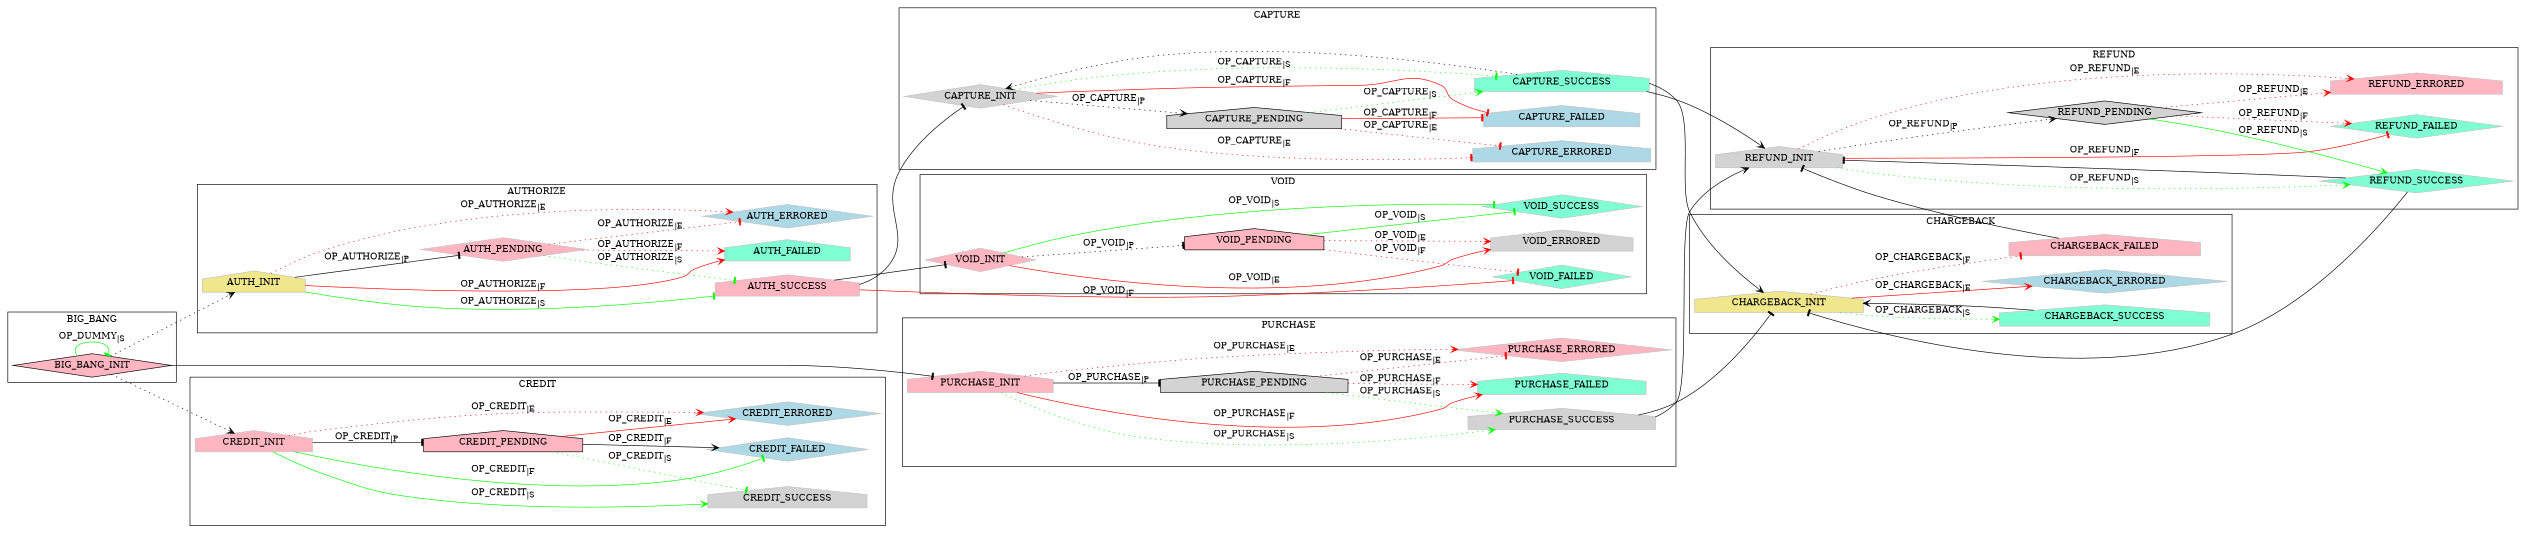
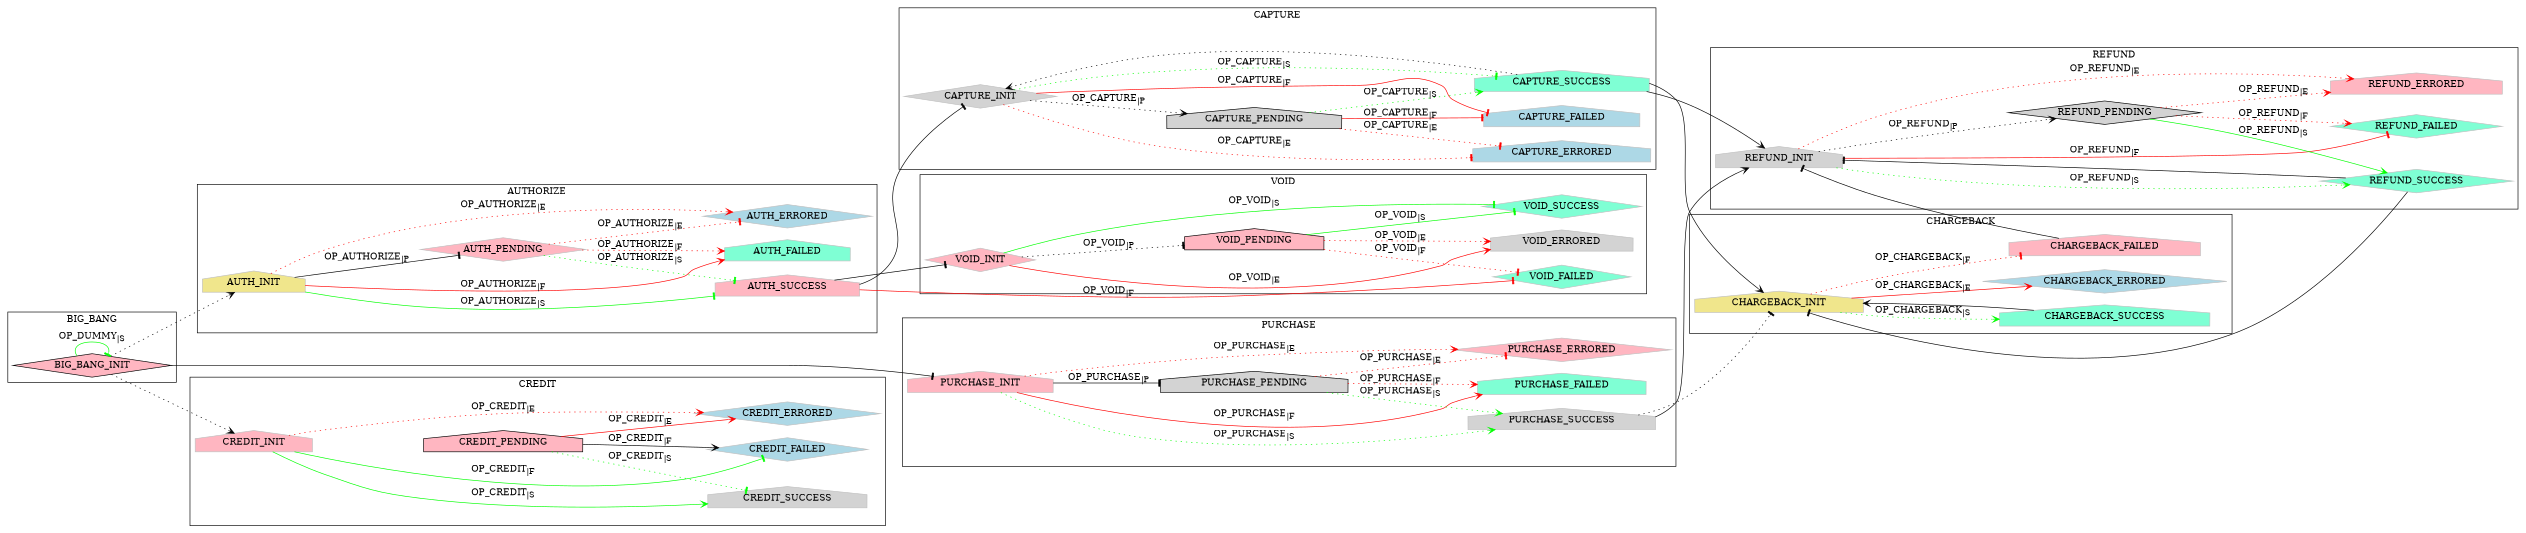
(1713, 377) -> (1713, 377)
(366, 442) -> none
